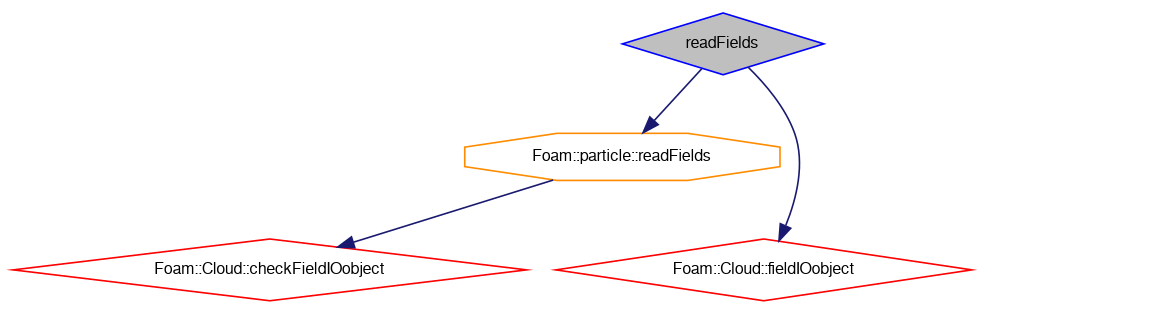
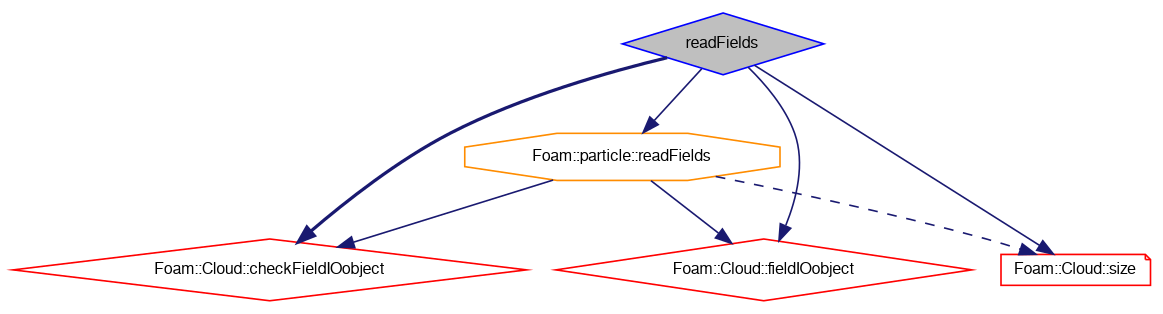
none -> (477, 120)
none -> (685, 207)
none -> (1076, 270)
